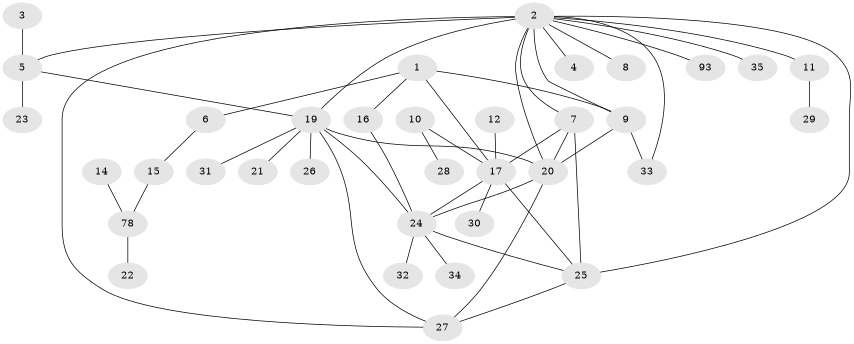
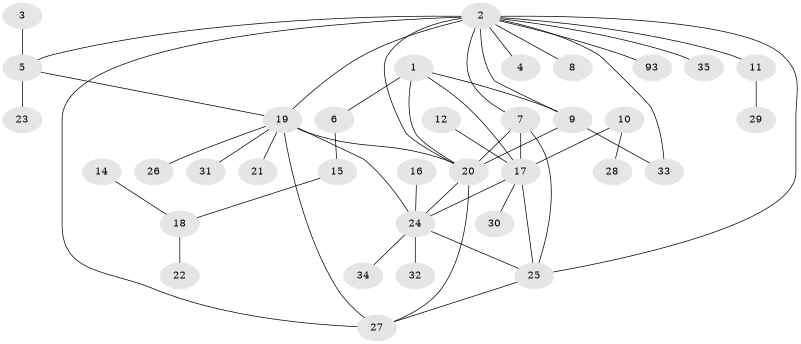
(390, 94) -> (415, 131)
(128, 224) -> (180, 224)
